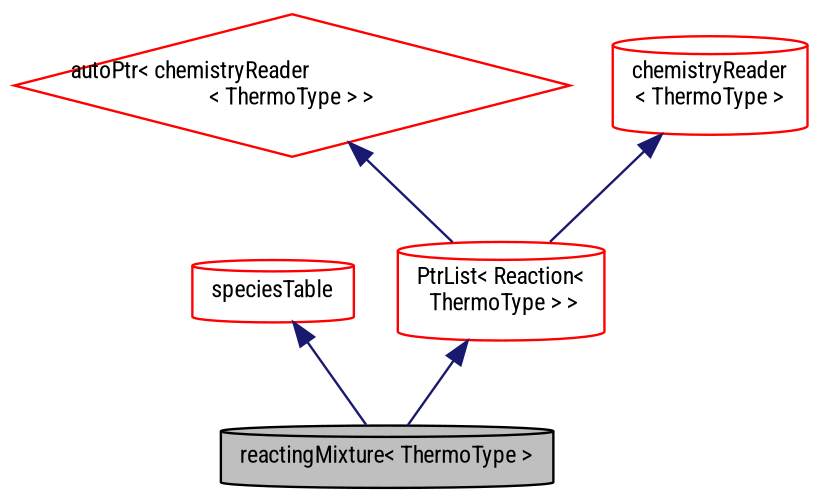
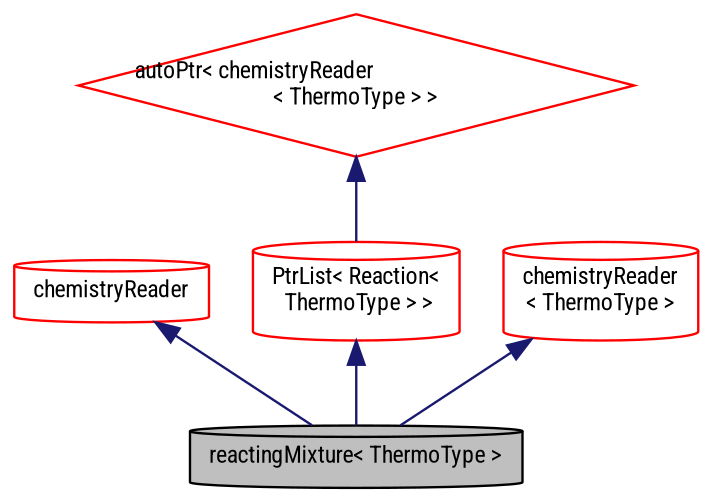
(597, 196) -> (456, 389)
(273, 291) -> (112, 291)
